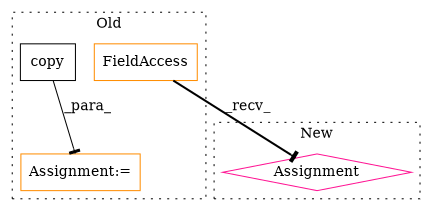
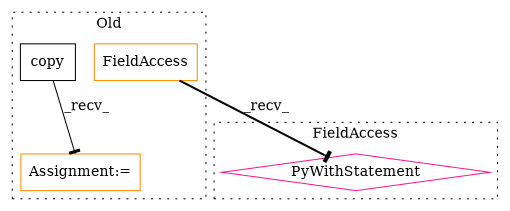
(88, 107) -> (87, 107)
(317, 134) -> (356, 134)
(317, 172) -> (356, 172)
